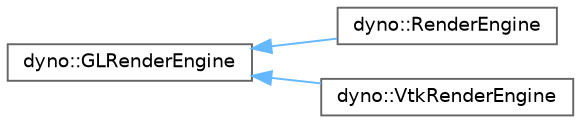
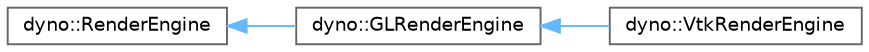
(304, 42) -> (271, 26)
